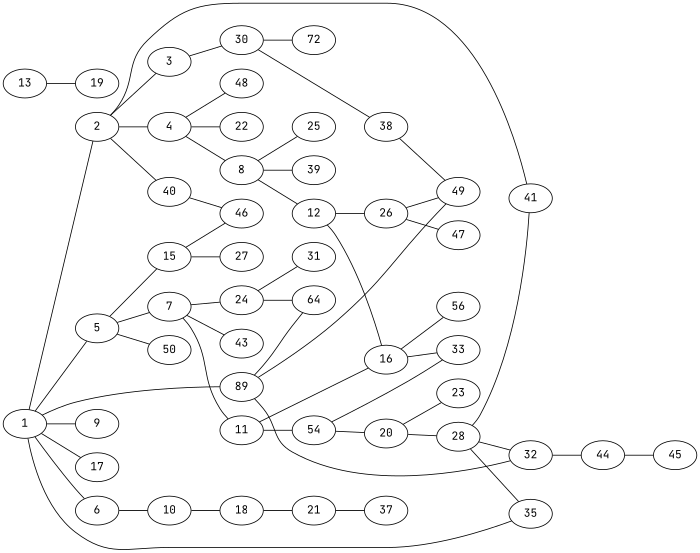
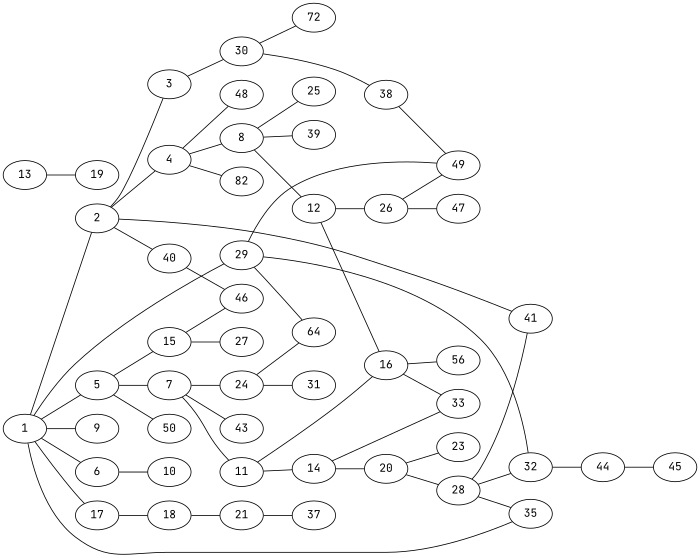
(242, 127) -> (242, 181)
(242, 387) -> (242, 255)
(314, 430) -> (314, 469)
(206, 511) -> (133, 515)
